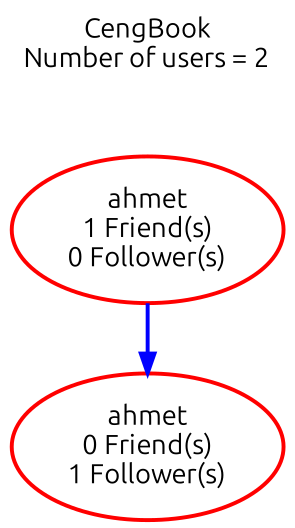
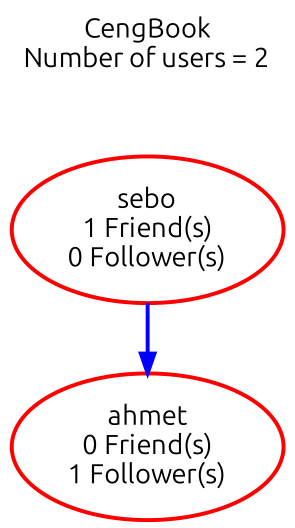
(148, 230) -> (148, 230)
